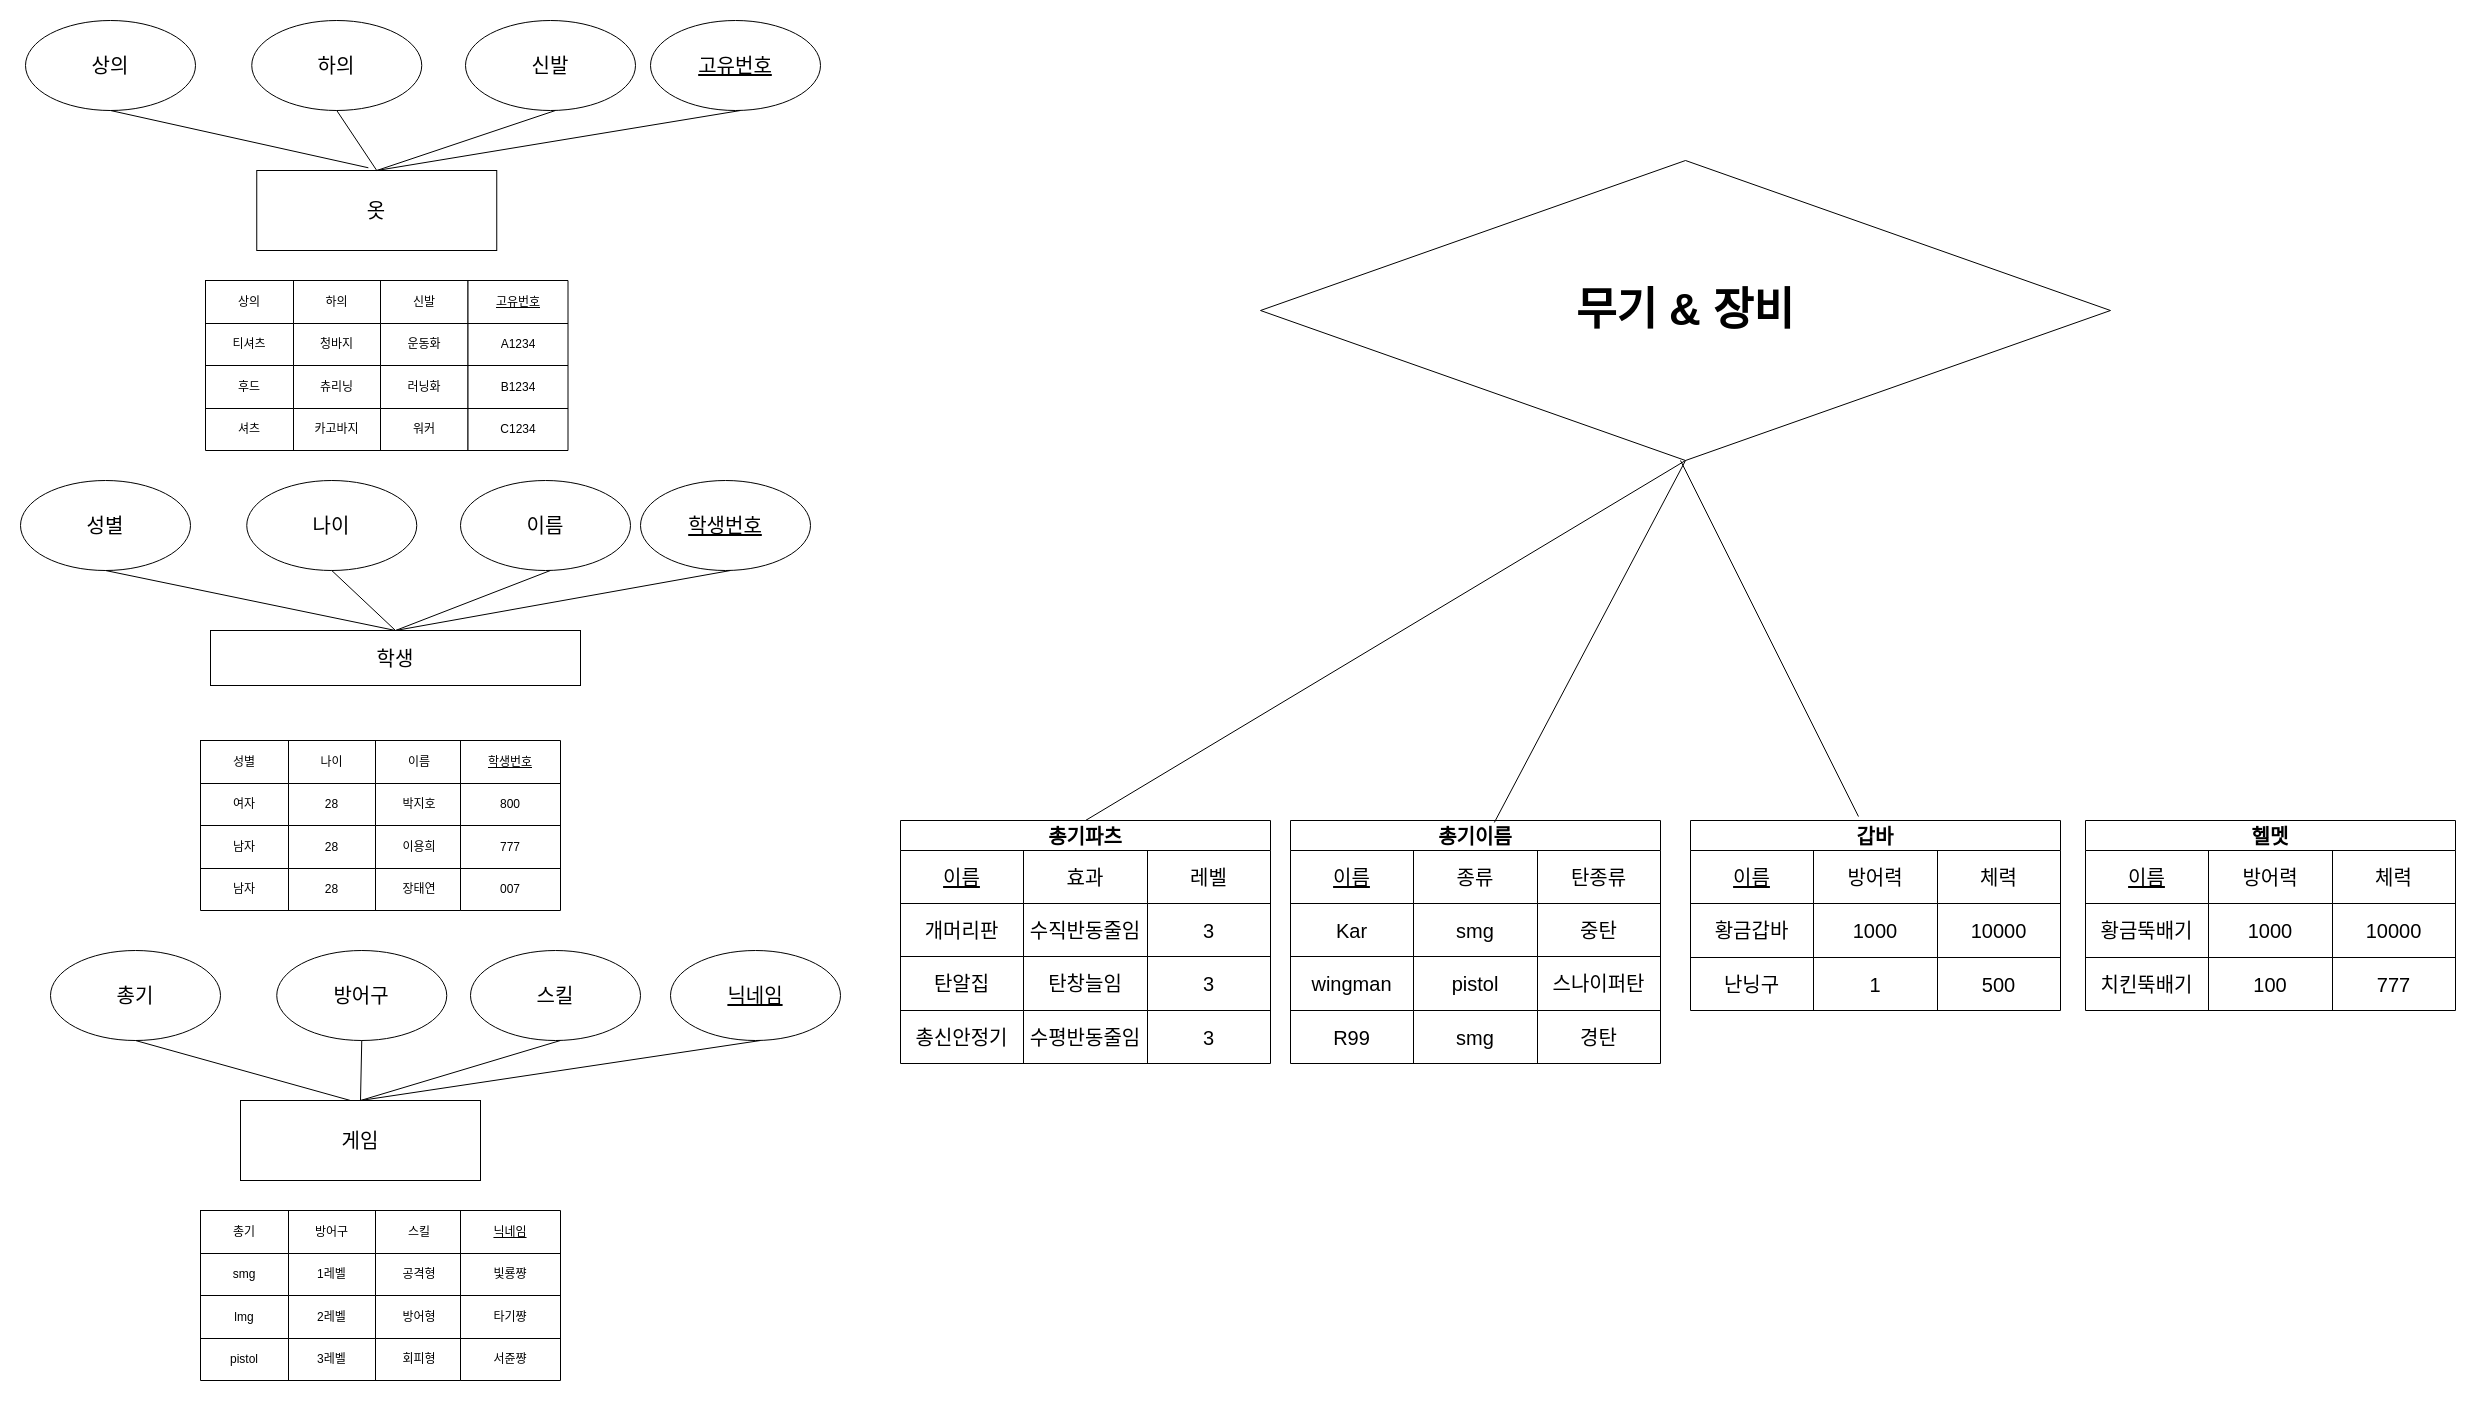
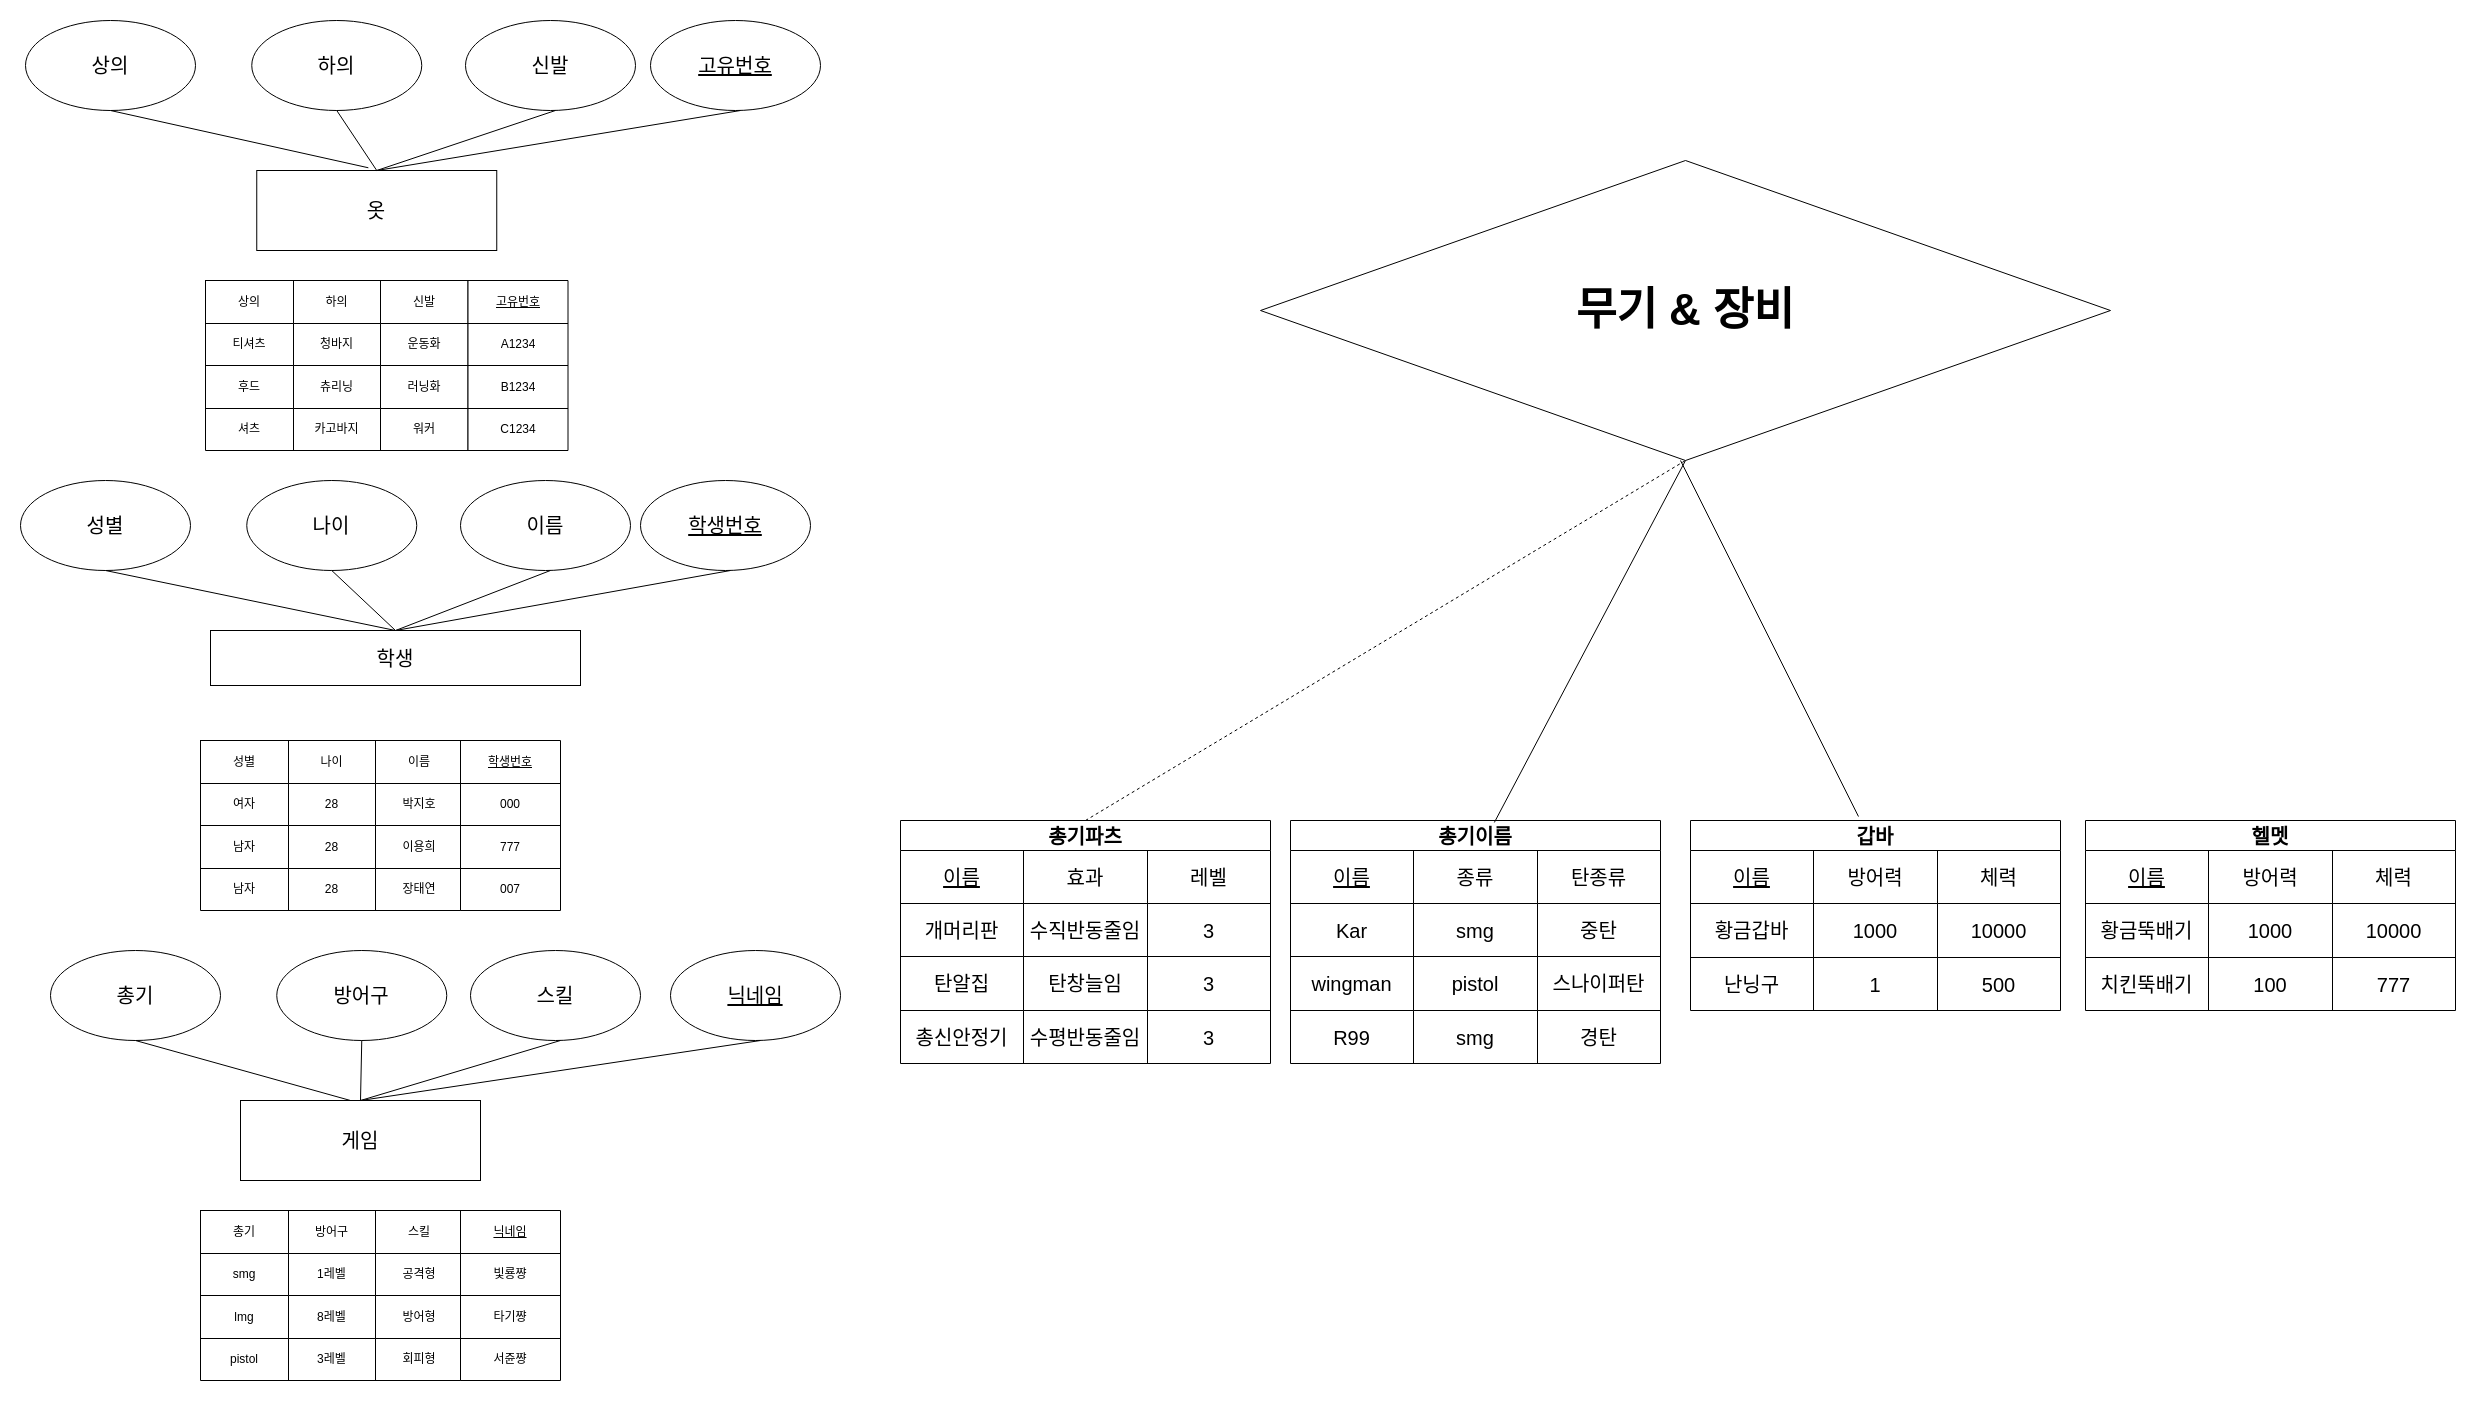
(1382, 642) -> (1382, 642)
(511, 805) -> (511, 805)
(332, 1318) -> (332, 1318)
